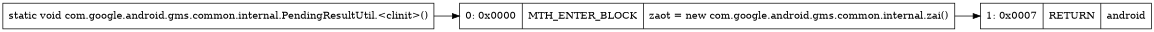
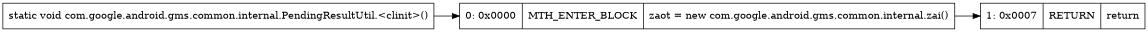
(1126, 16) -> (1123, 16)
